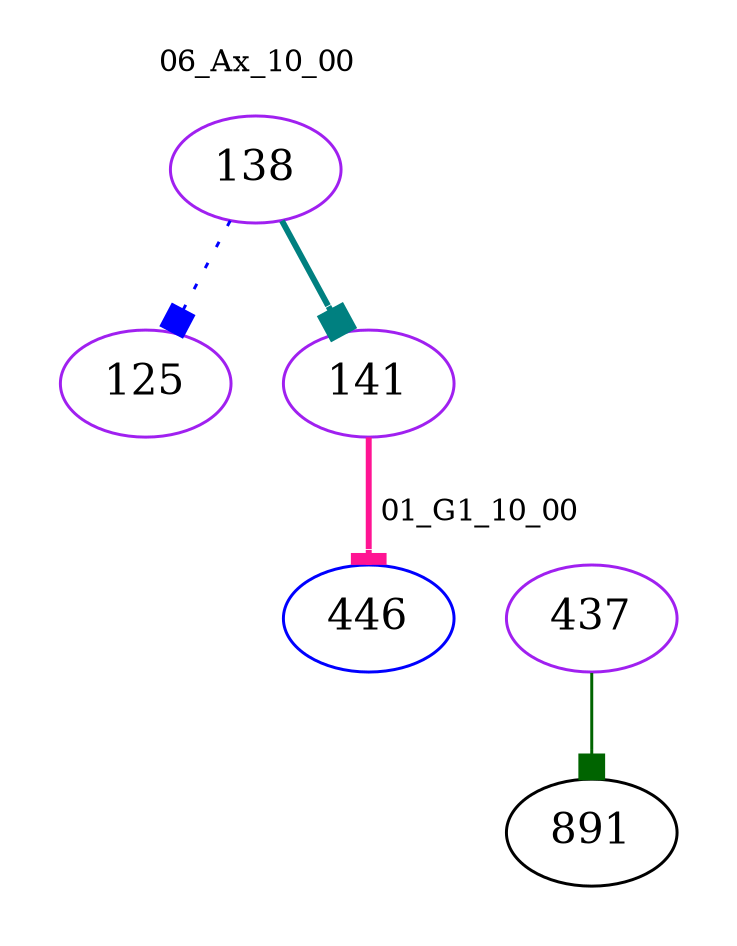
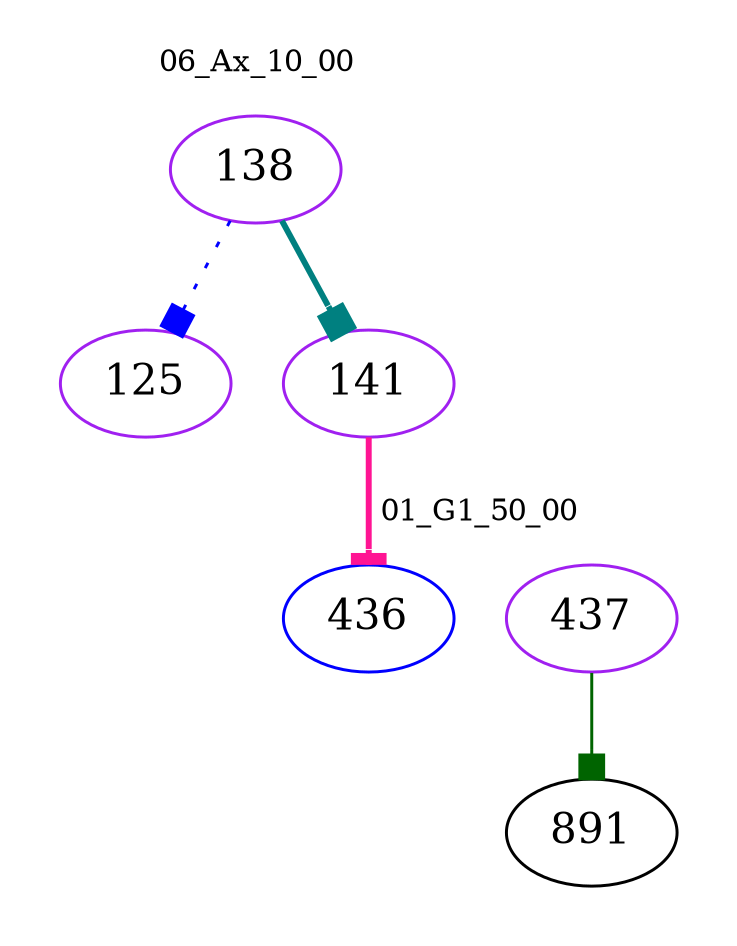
(480, 513) -> (480, 513)
(369, 619) -> (369, 619)
